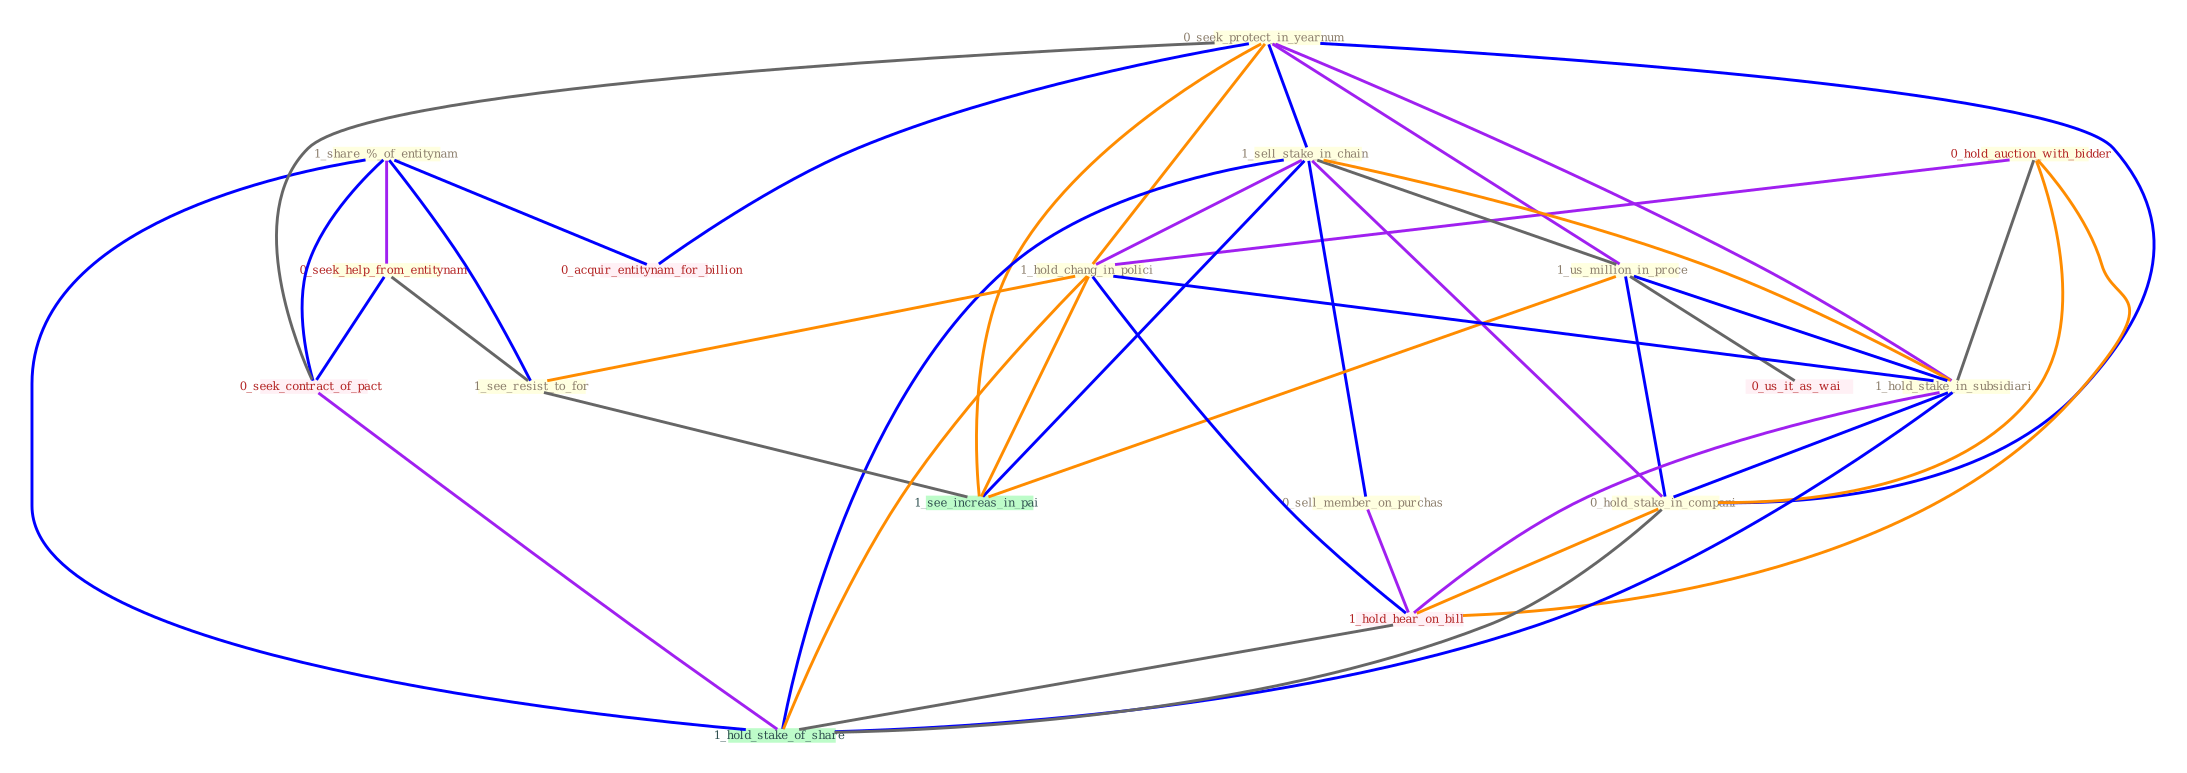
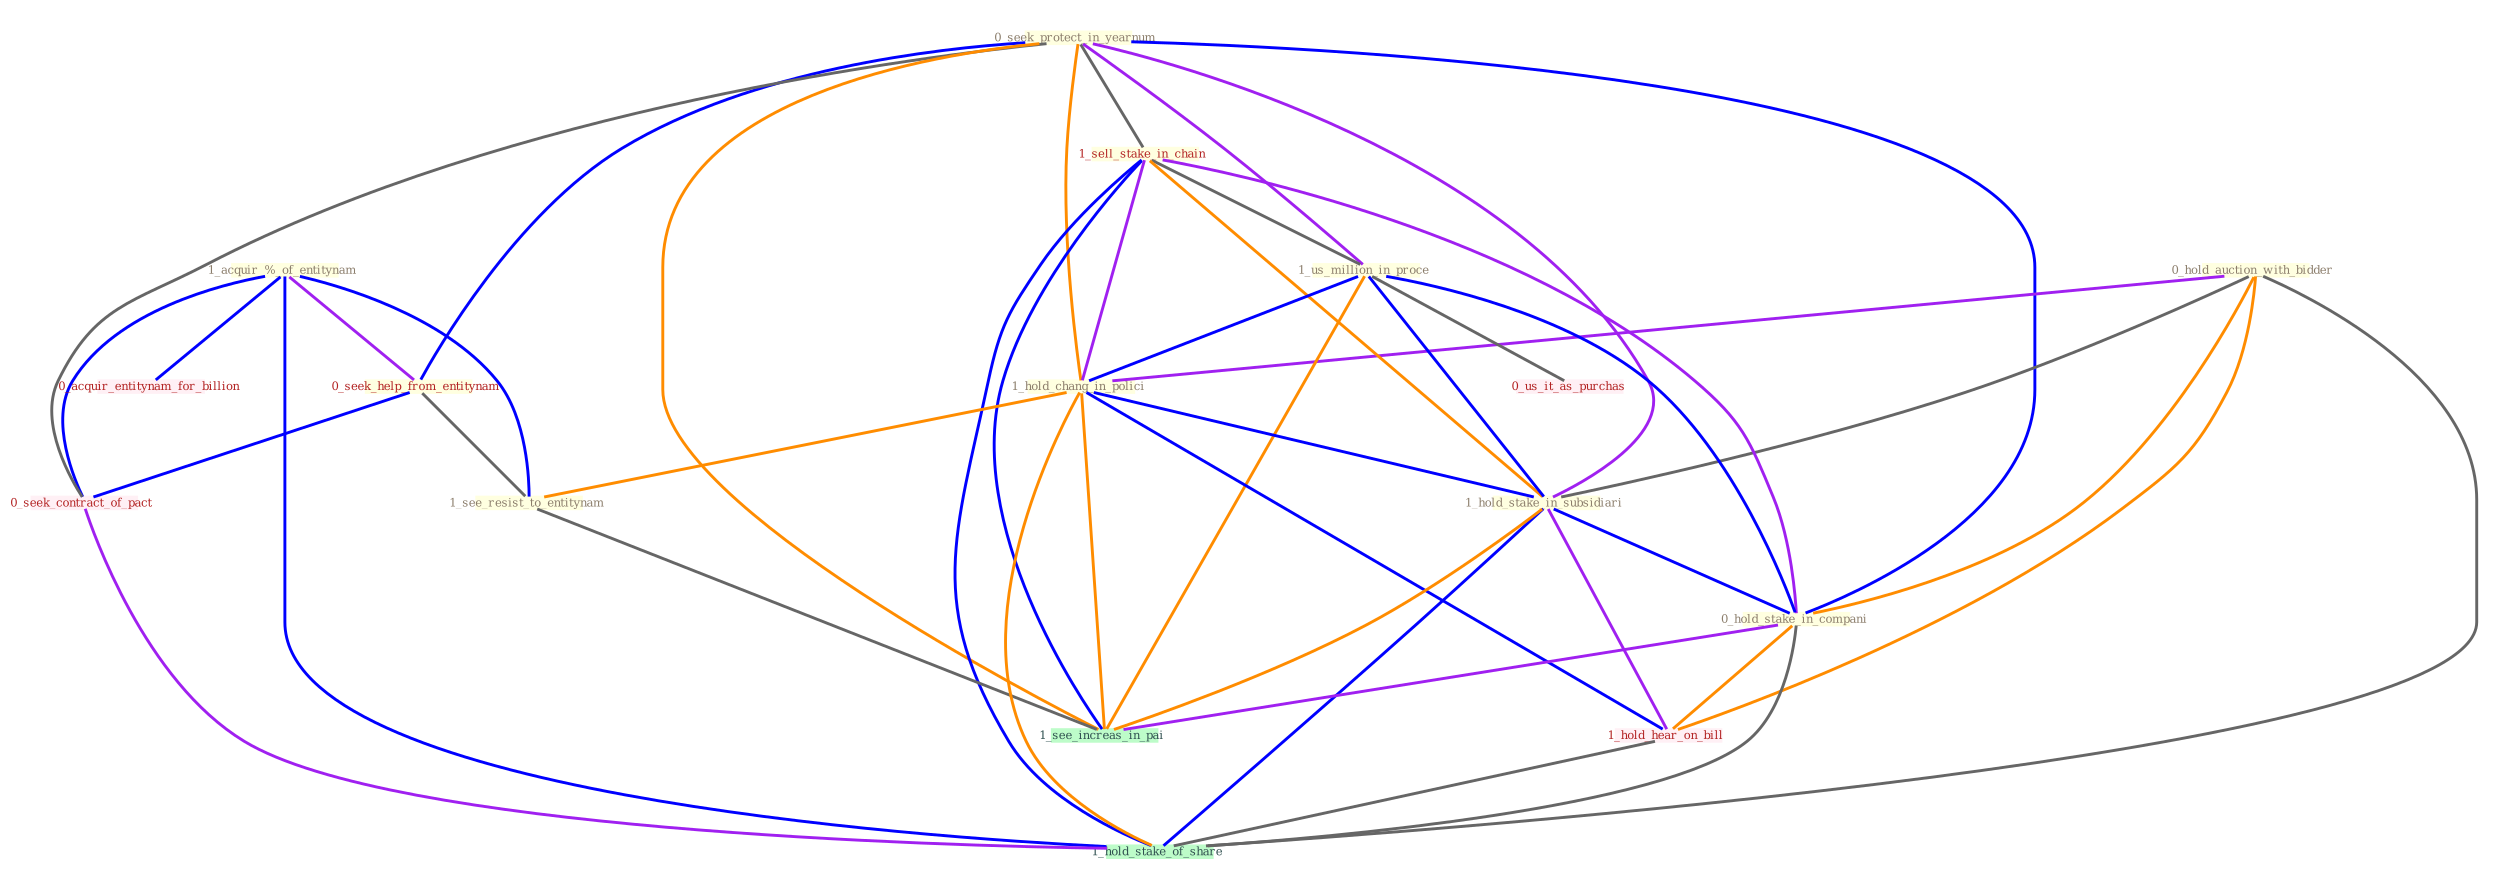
(1288, 96) -> (1112, 96)
(940, 118) -> (655, 131)
(387, 154) -> (285, 270)
(1308, 154) -> (1145, 154)
(2035, 154) -> (2256, 270)
none -> (1224, 329)
(532, 387) -> (529, 503)
(1799, 387) -> (1570, 387)
(1366, 503) -> none
none -> (1338, 639)
none -> (1451, 677)
none -> (2078, 755)
